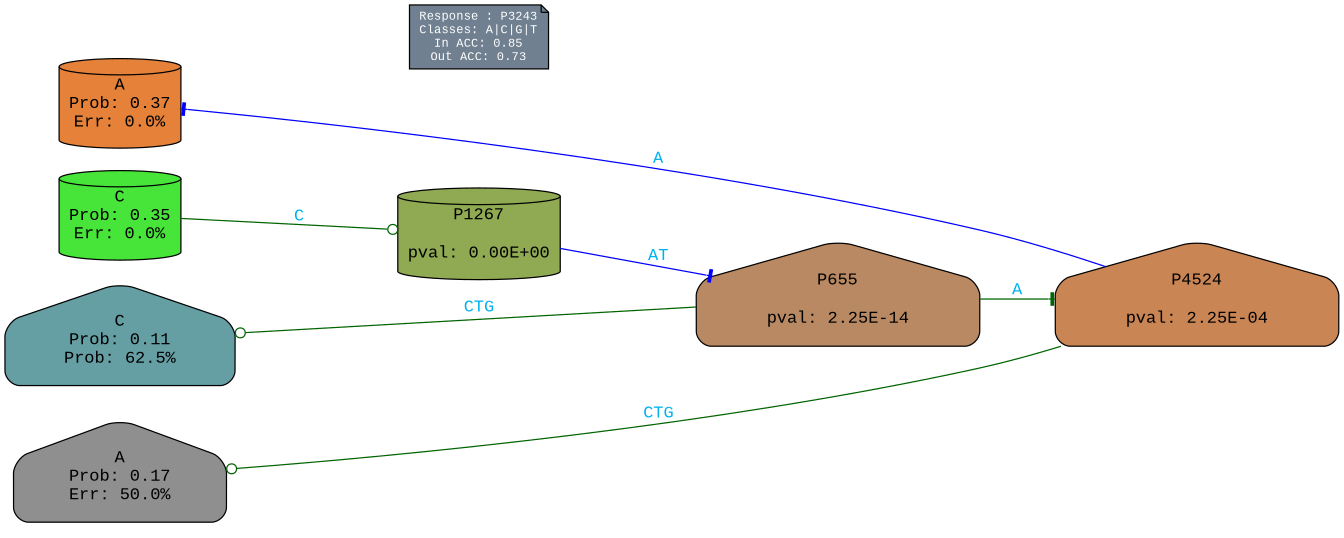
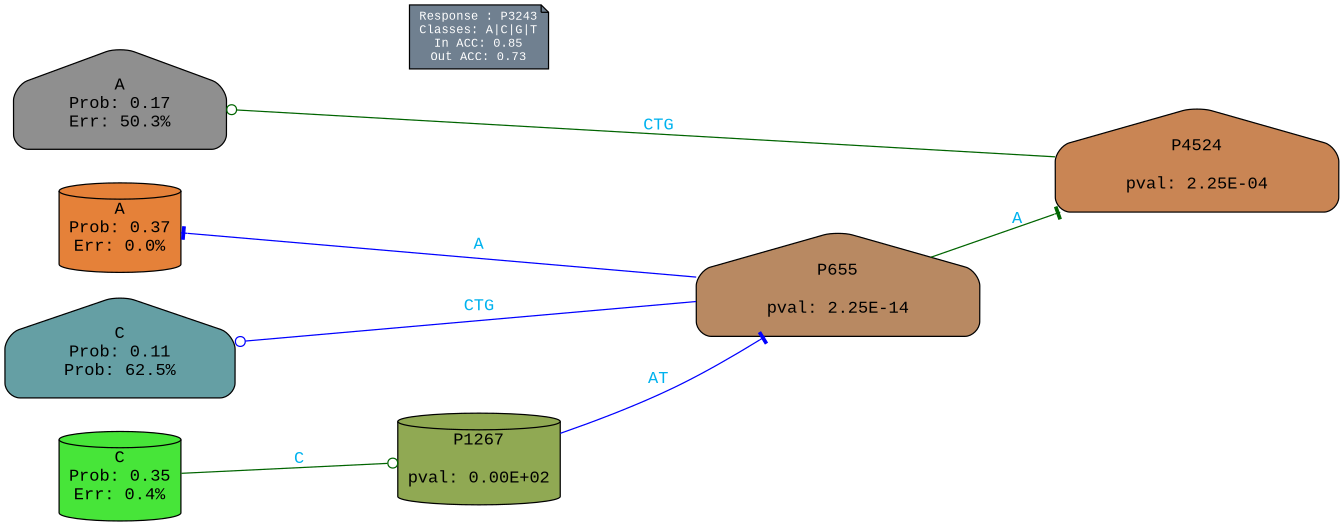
(650, 168) -> (442, 255)
(120, 215) -> (120, 476)
(479, 234) -> (479, 459)
(471, 320) -> (471, 321)
(120, 476) -> (120, 103)
